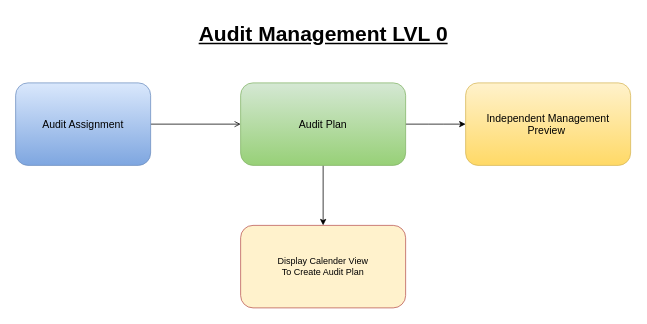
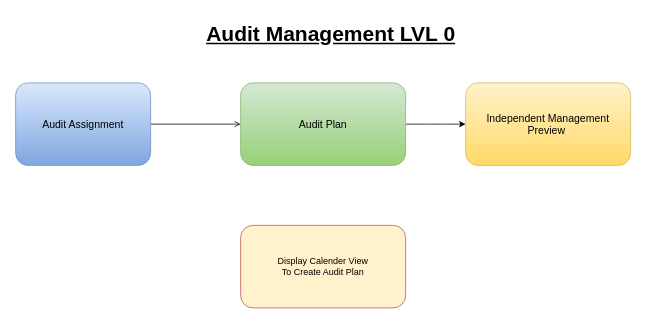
(323, 34) -> (330, 34)
(323, 219) -> none
